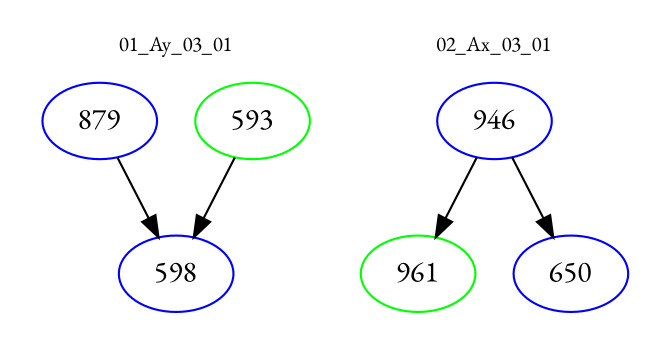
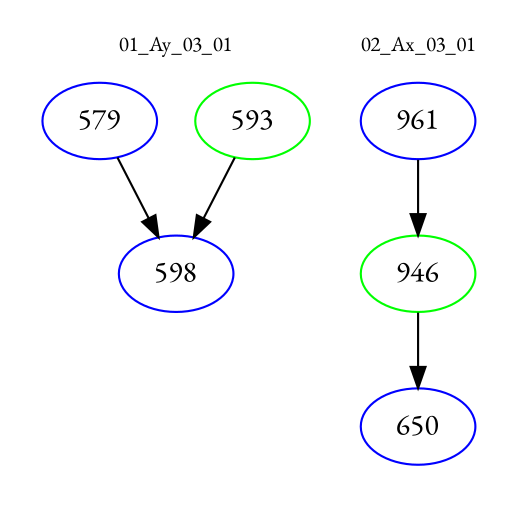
(100, 121) -> (100, 121)
(494, 121) -> (418, 274)
(461, 188) -> (418, 187)
(418, 274) -> (418, 121)
